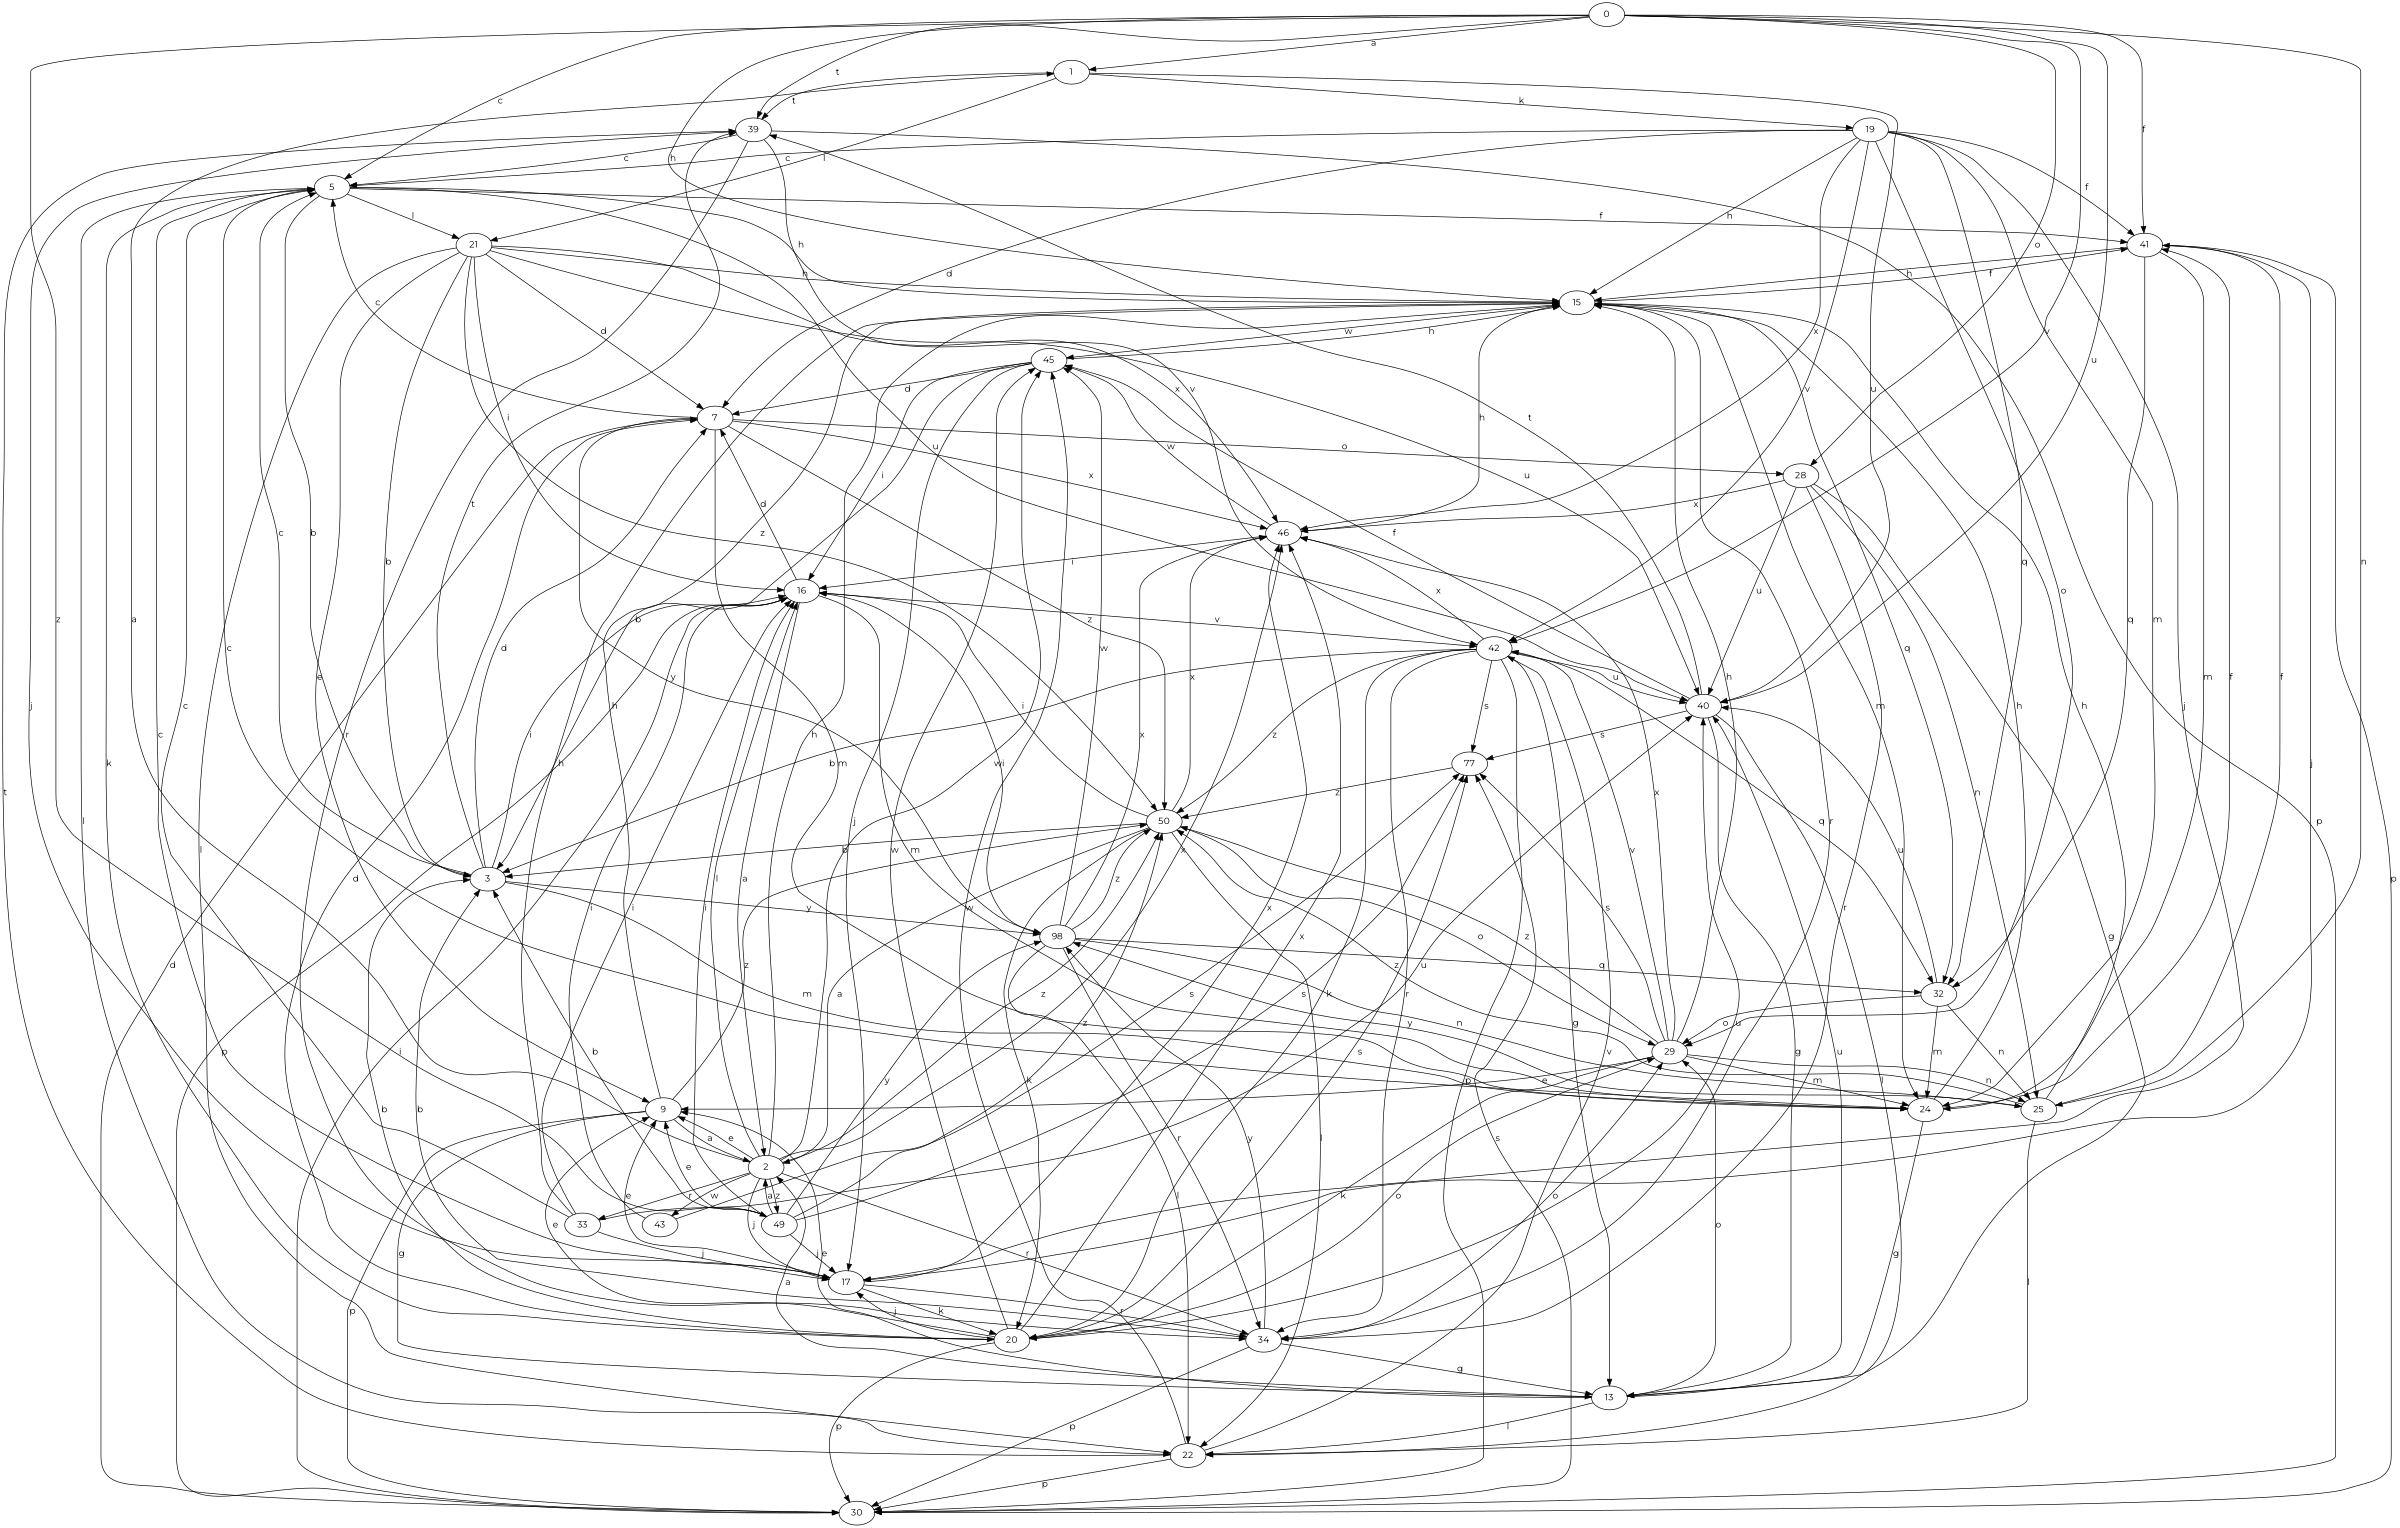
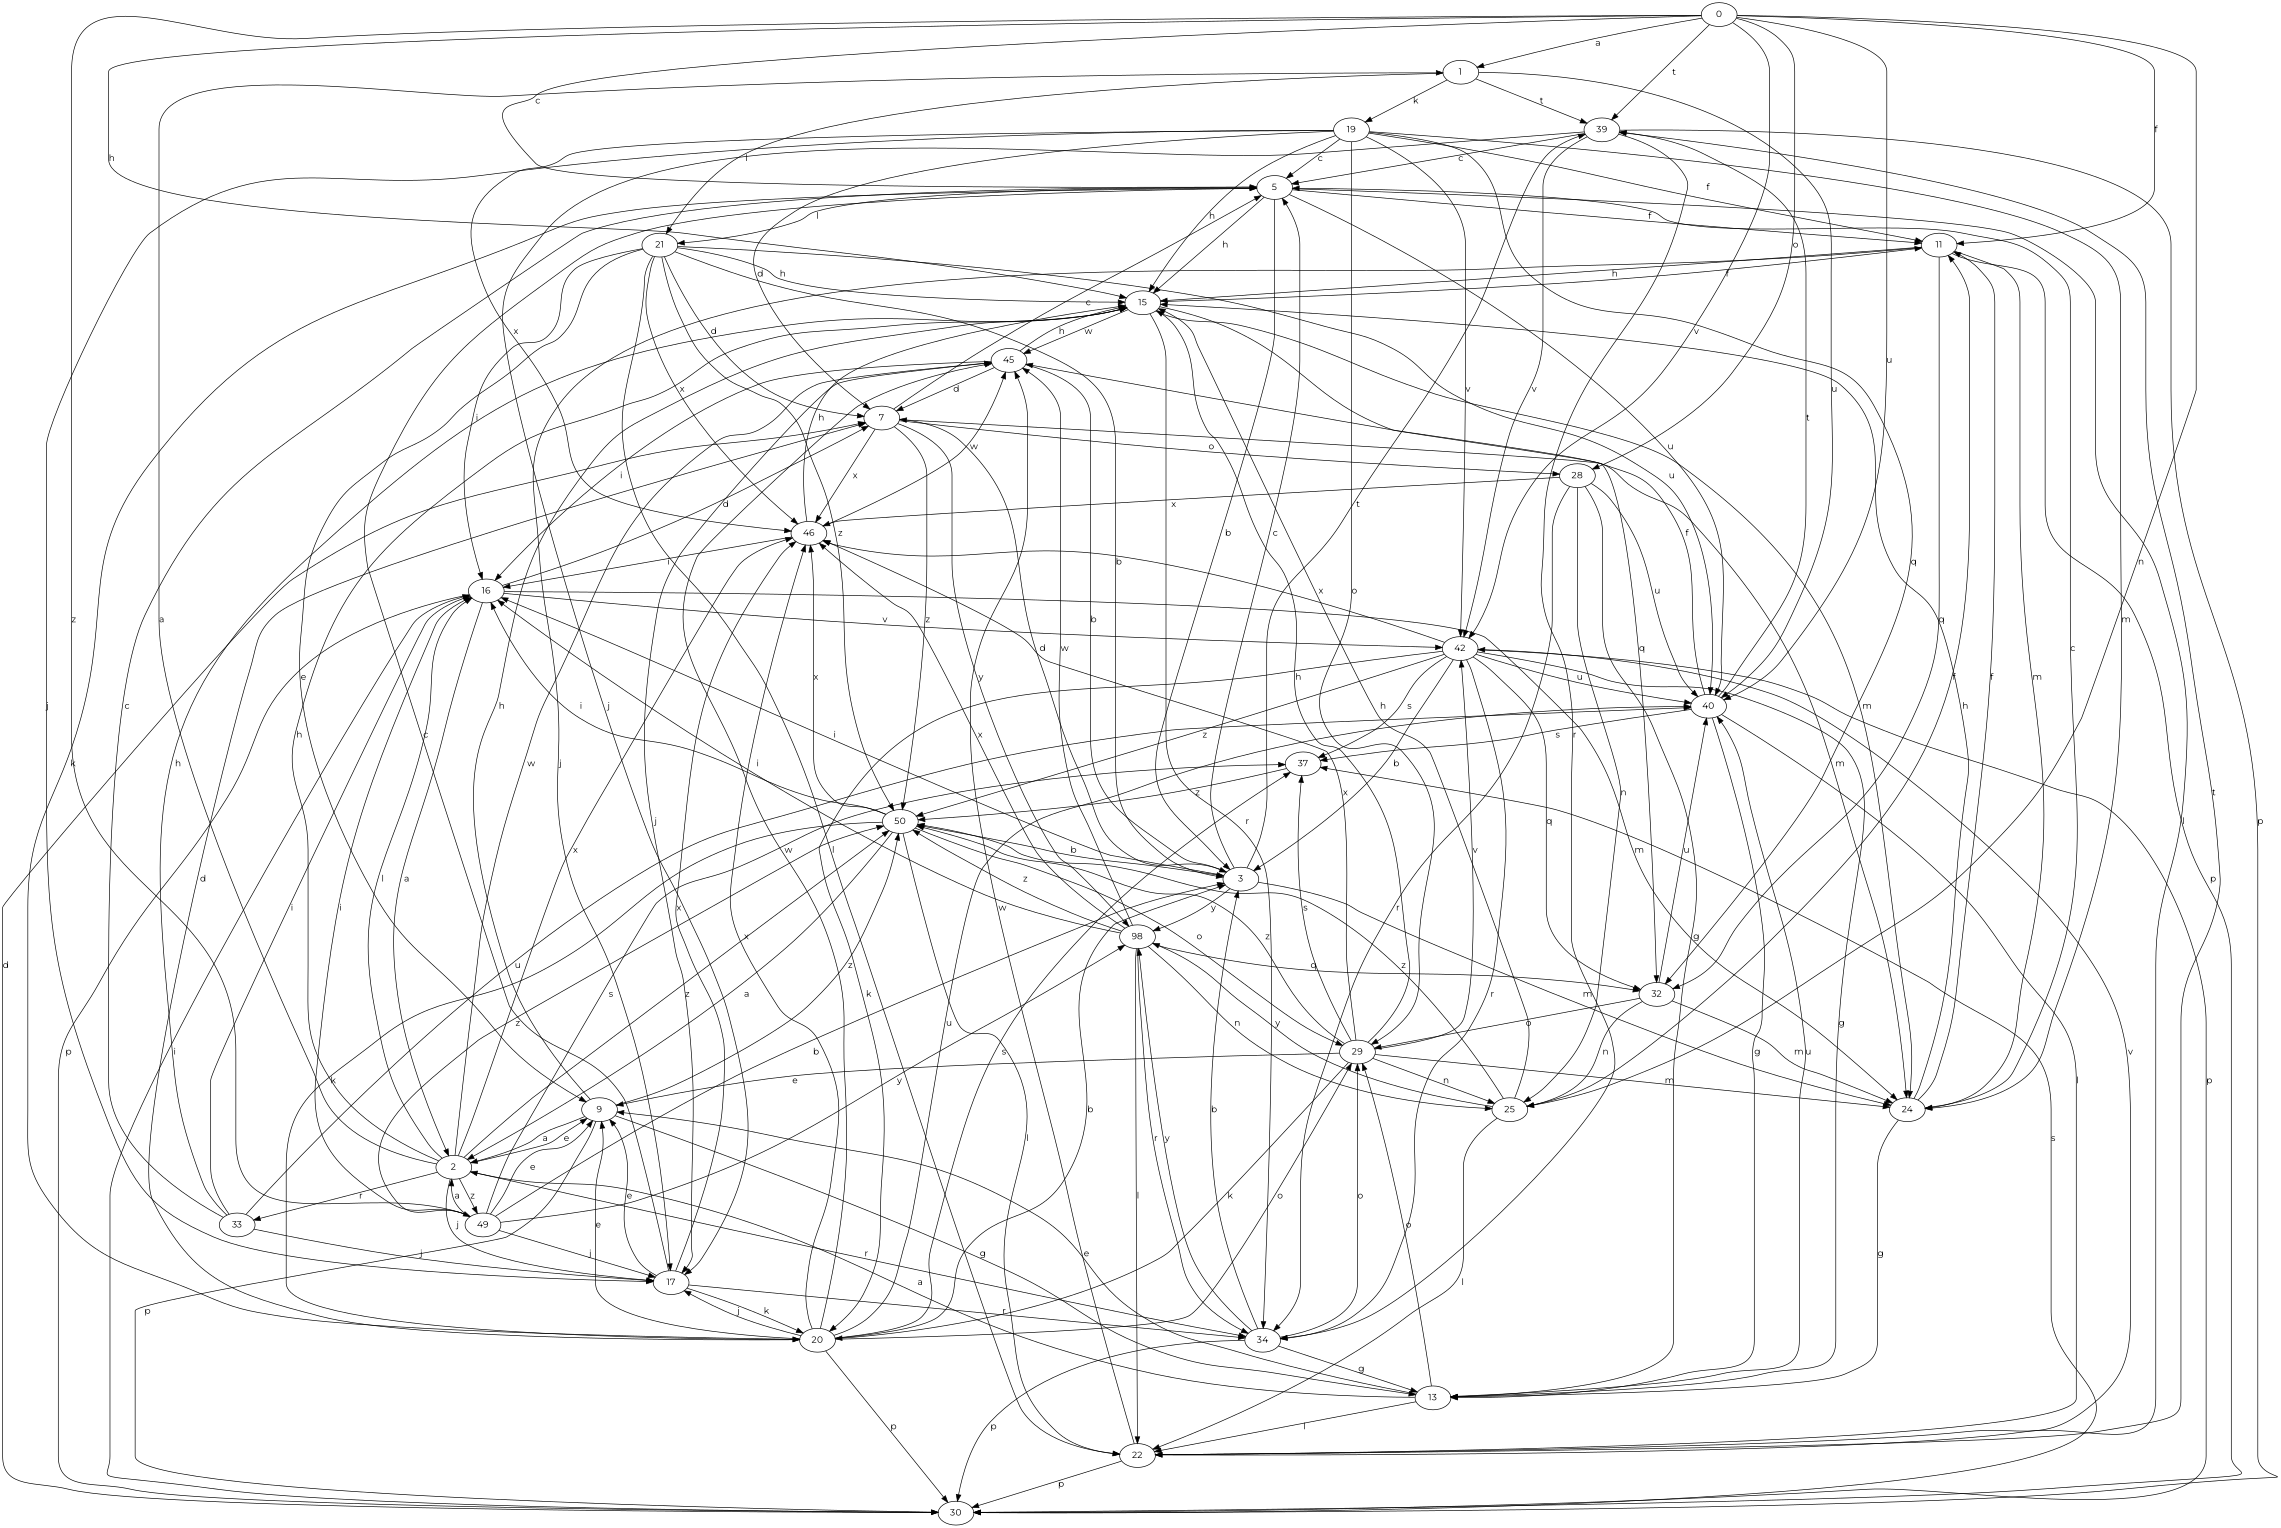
(2145, 245) -> (1939, 245)
(1470, 764) -> (1303, 764)
(660, 1225) -> none
